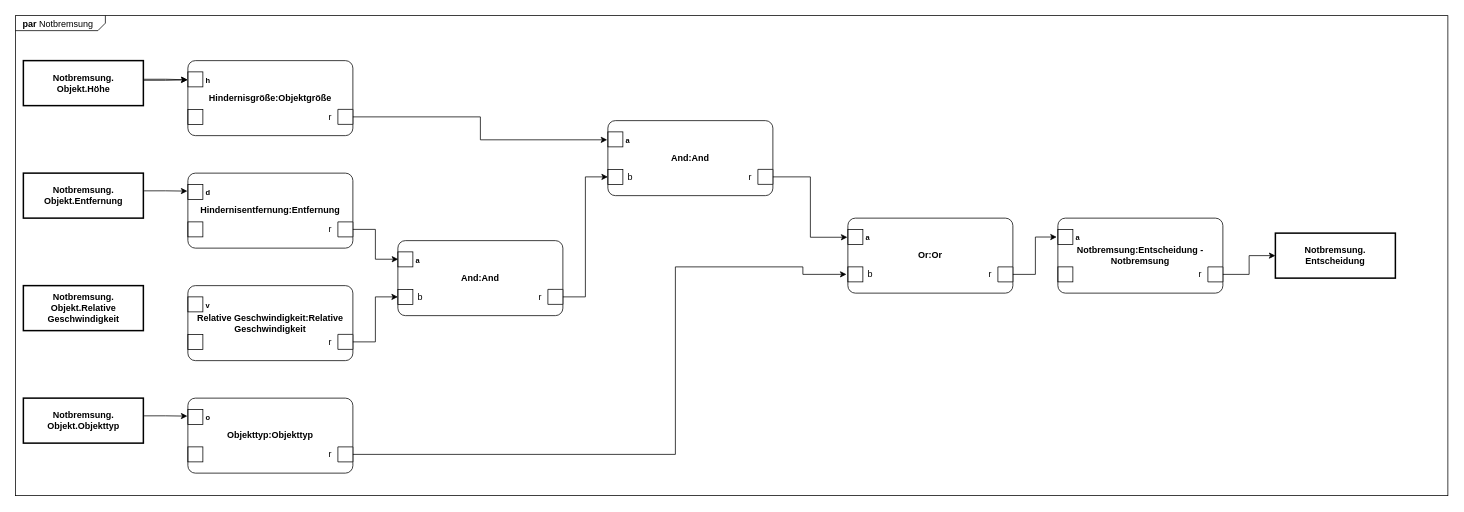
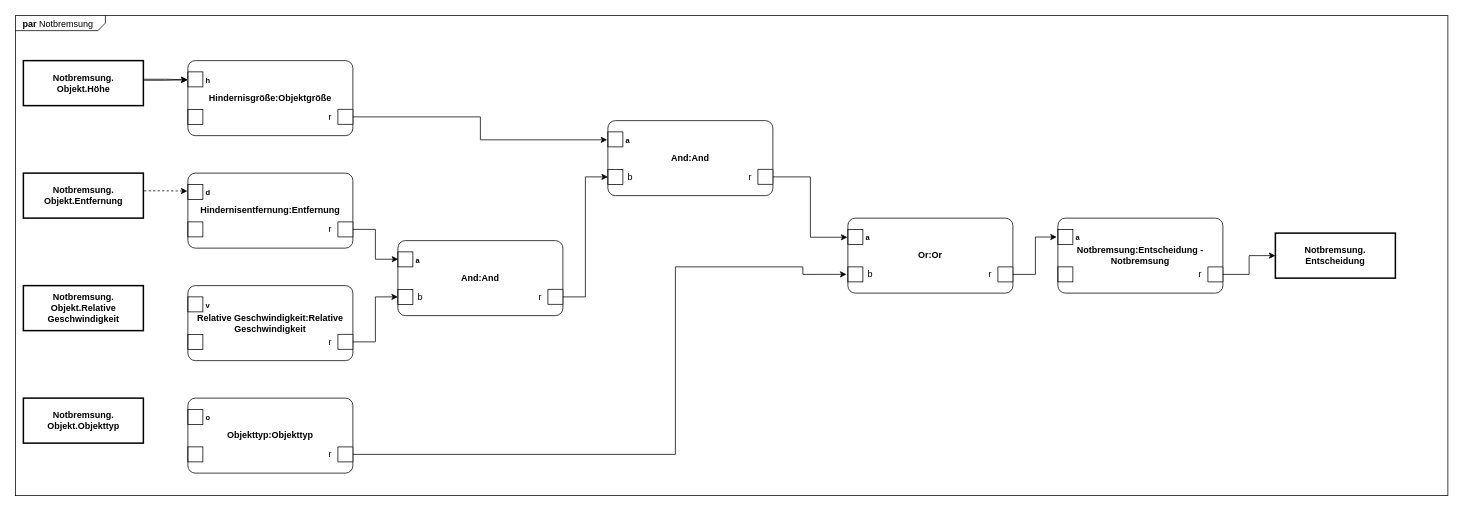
(162, 191) -> (162, 191)
(157, 416) -> none
